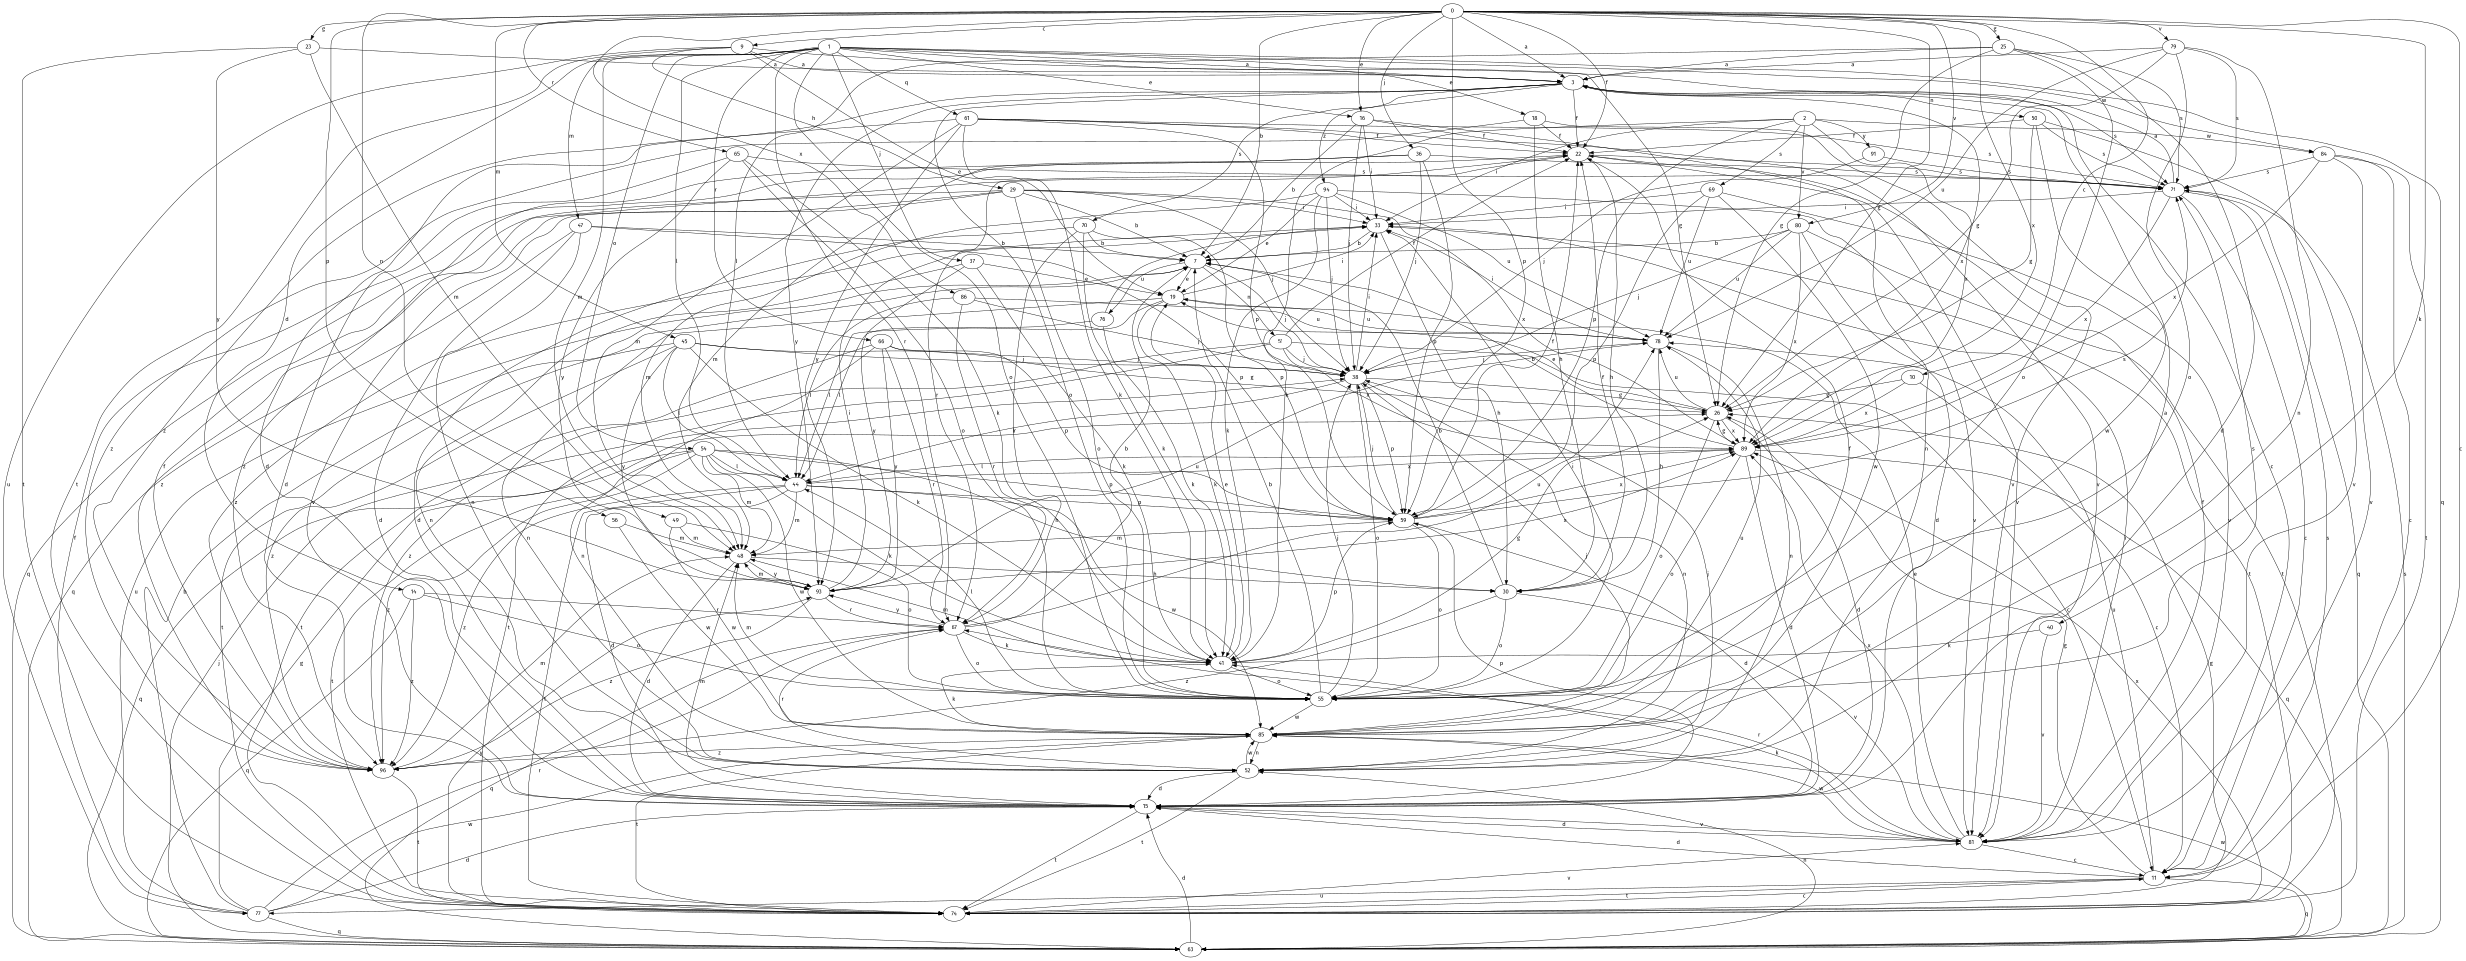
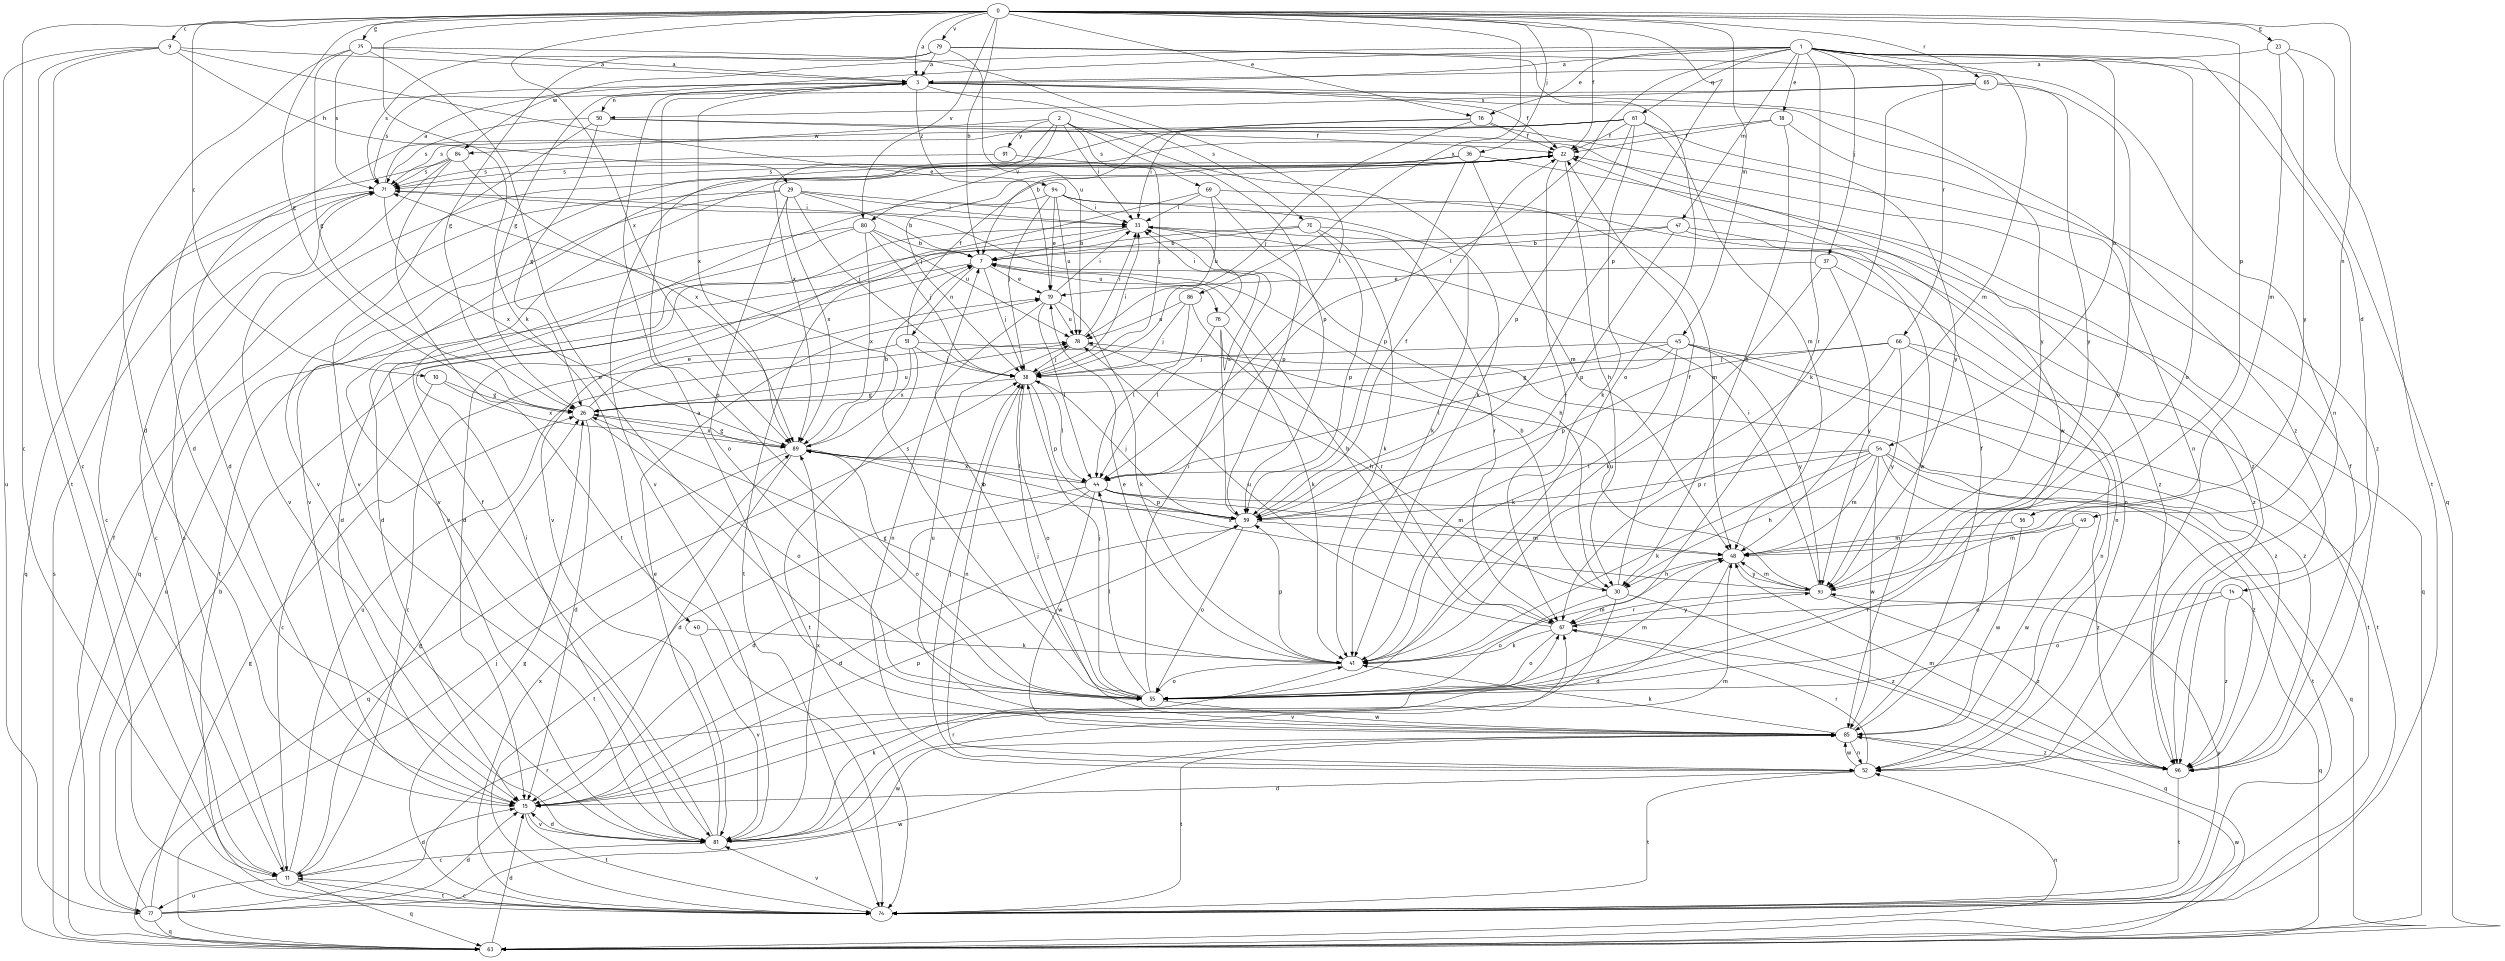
(1488, 176) -> (1295, 103)
(1708, 722) -> none
